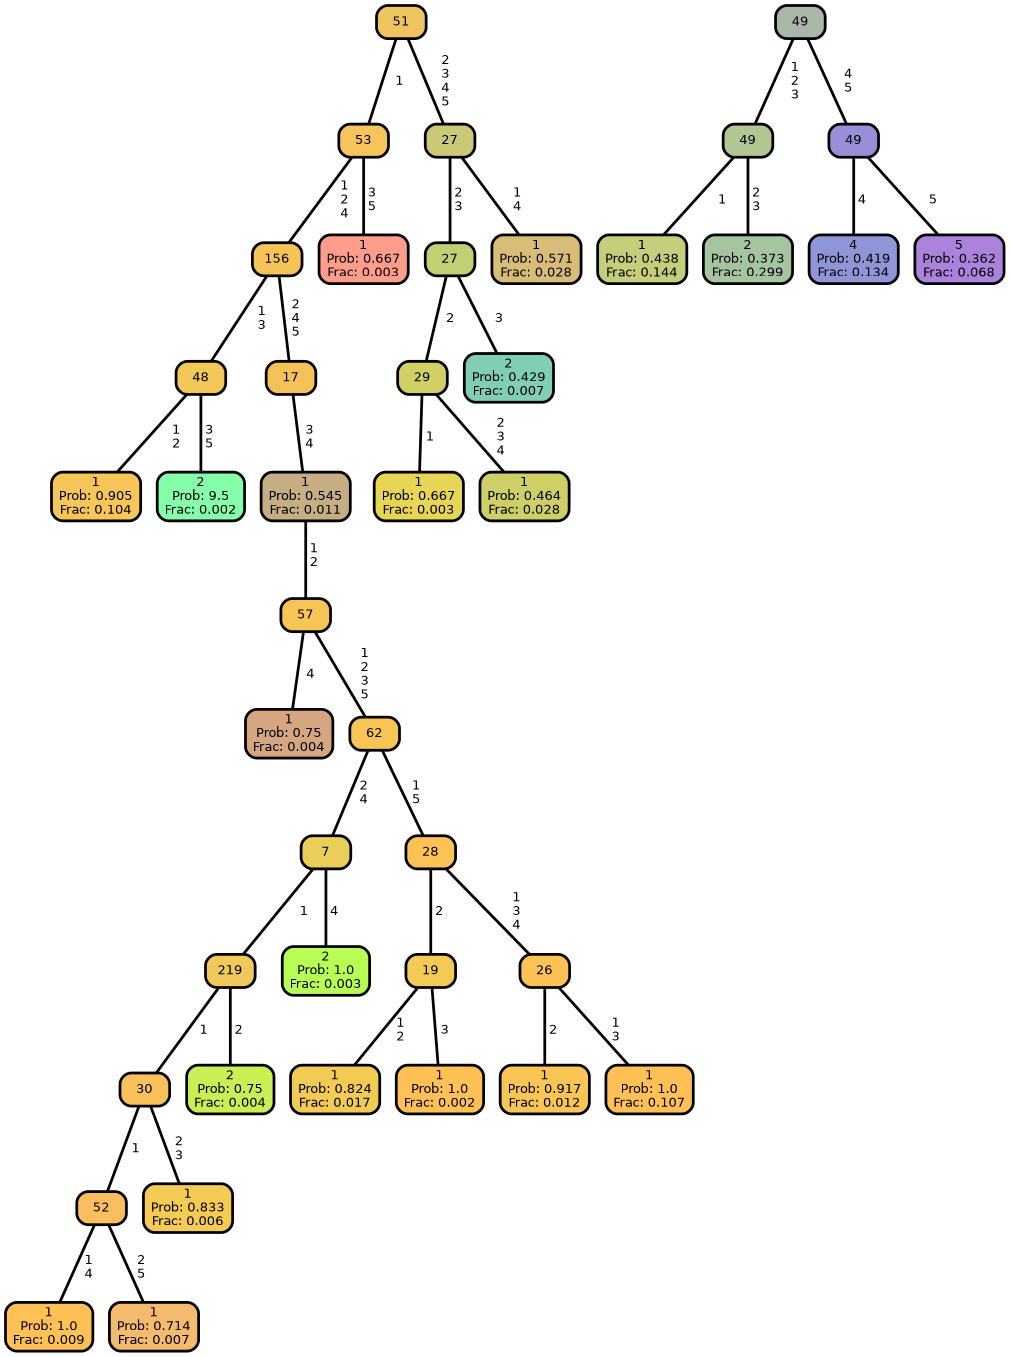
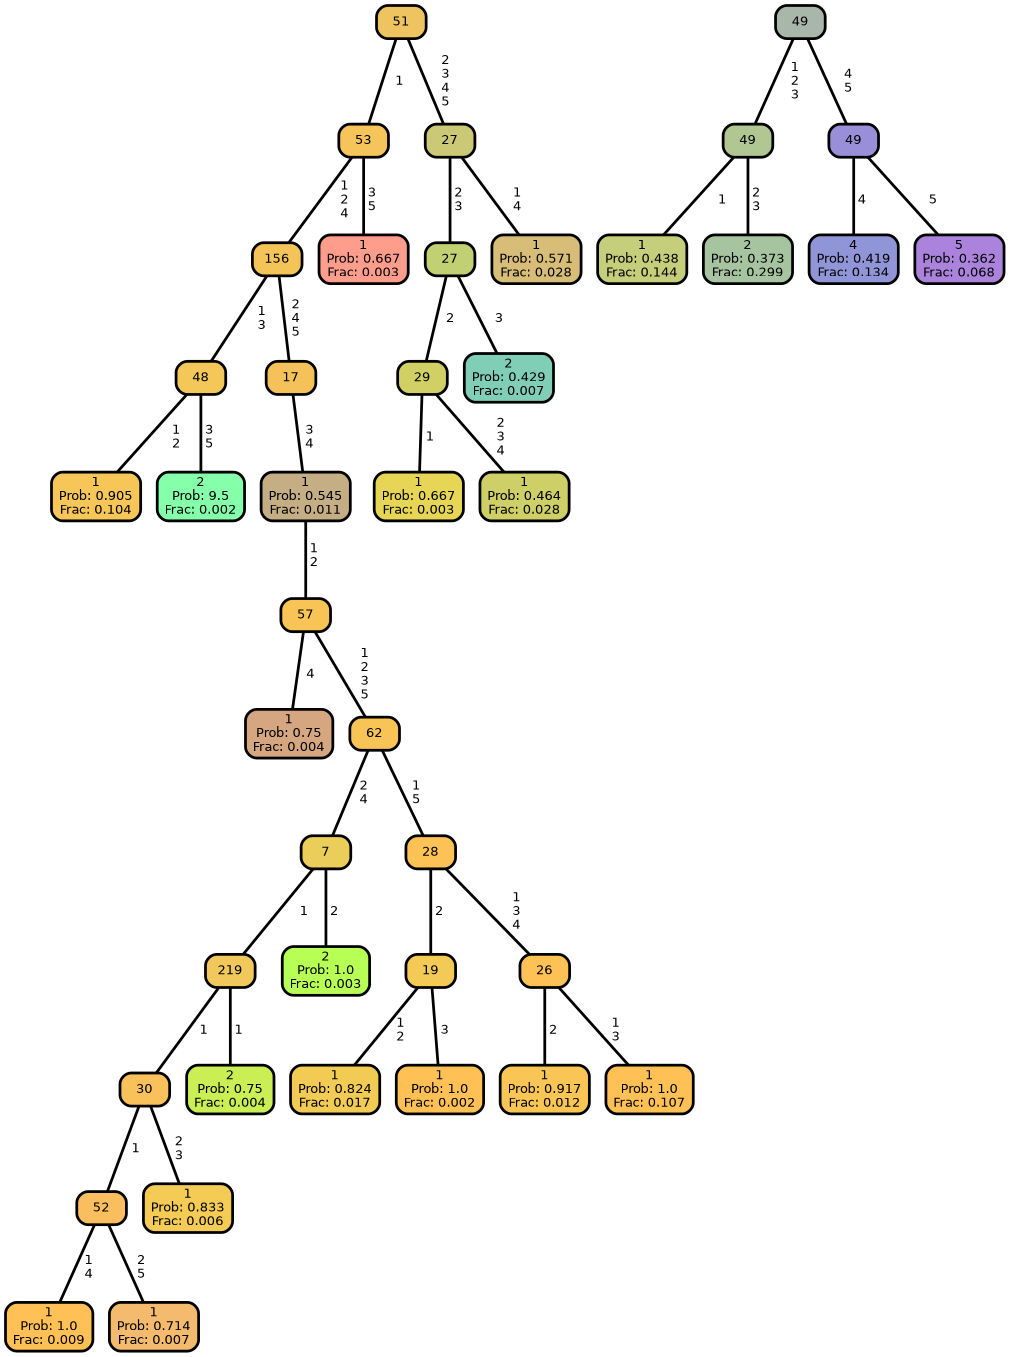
(332, 912) -> (332, 912)
(237, 1030) -> (237, 1030)
